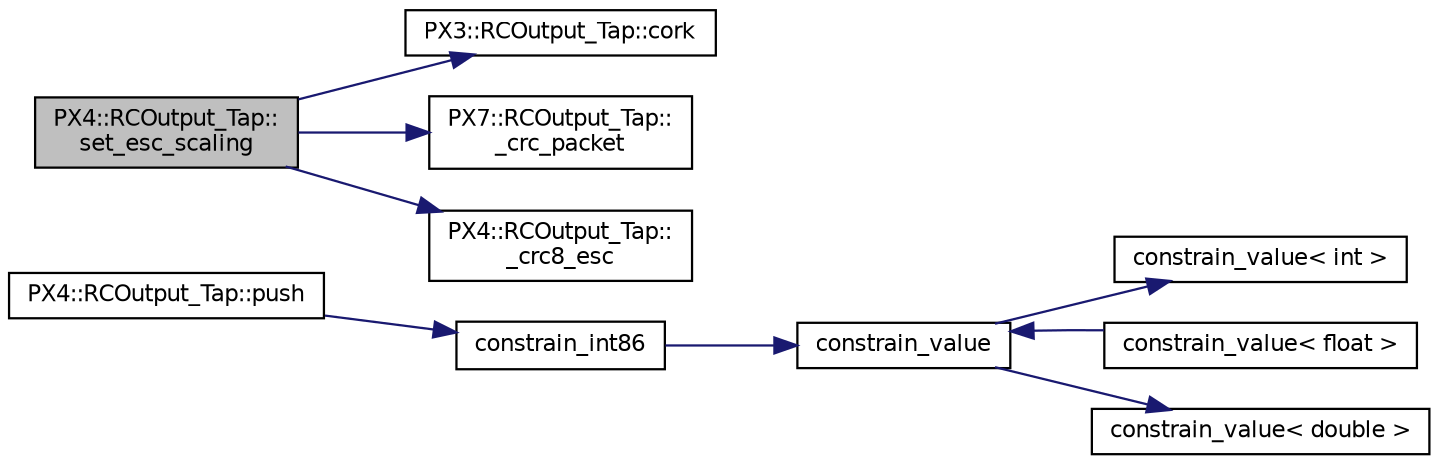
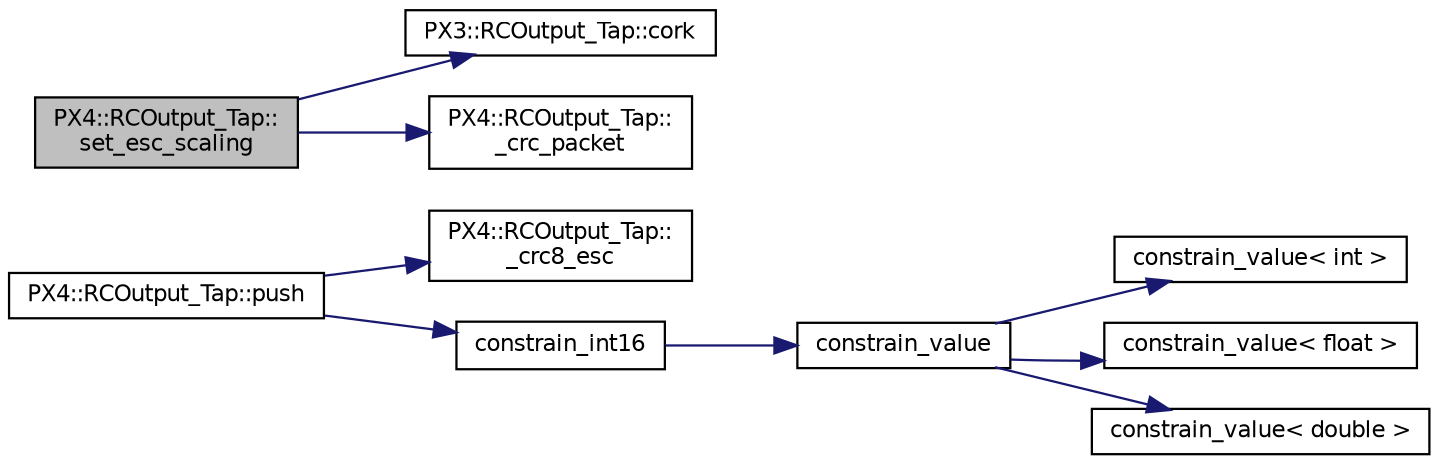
(561, 133) -> (561, 133)
(352, 186) -> (365, 270)
(1069, 330) -> (1046, 360)
(561, 345) -> (561, 345)
